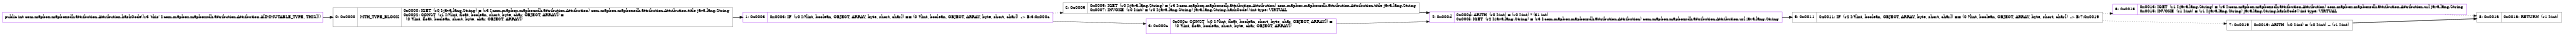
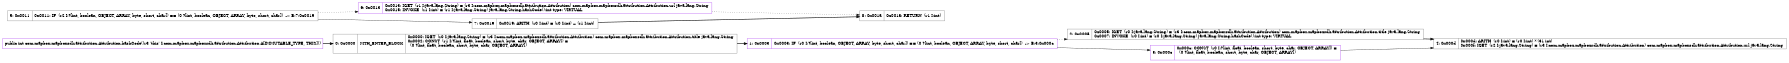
(379, 17) -> (382, 43)
(1606, 17) -> (1610, 44)
(1786, 17) -> none
(2163, 22) -> (394, 21)
